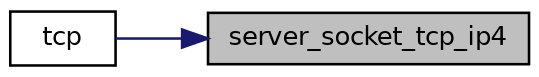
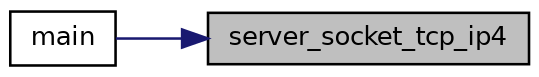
(63, 39) -> (63, 39)
